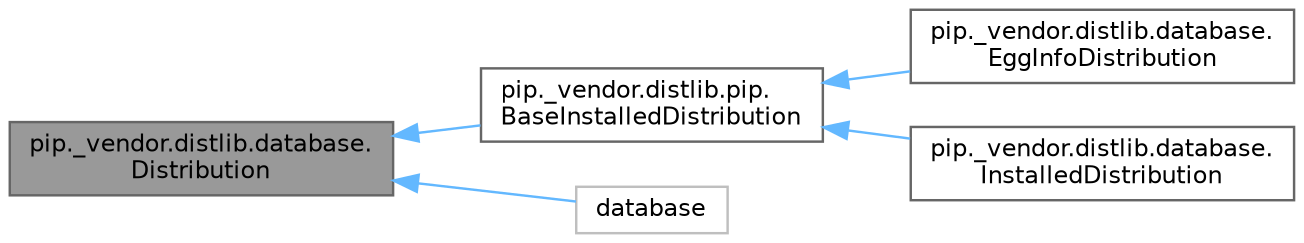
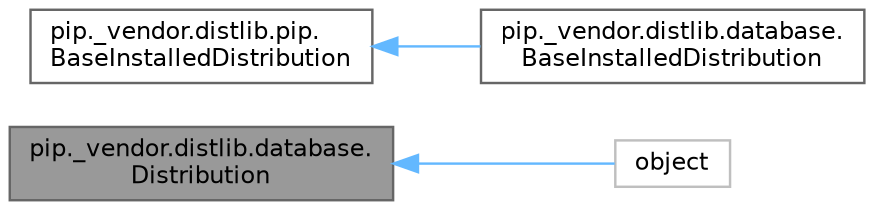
(1102, 46) -> (673, 46)
(449, 129) -> none
(1102, 164) -> none
(652, 210) -> (673, 164)
